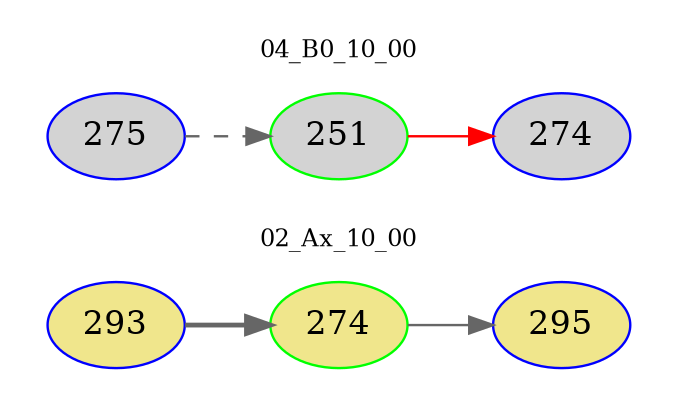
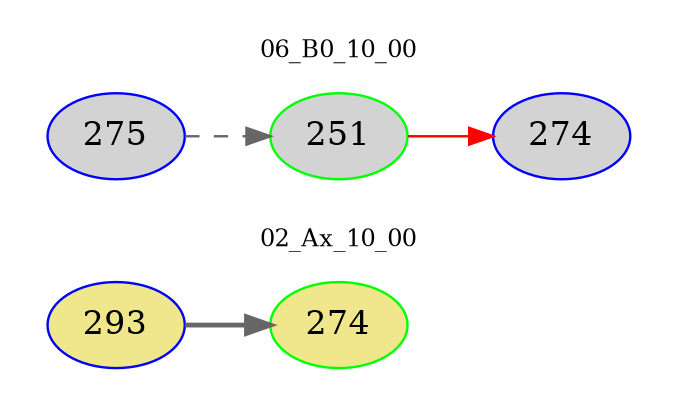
(339, 51) -> (339, 51)
(562, 325) -> none
